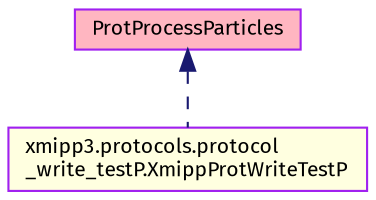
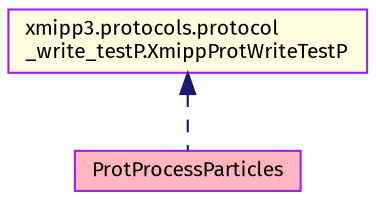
(188, 99) -> (188, 122)
